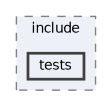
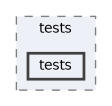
(56, 29) -> (56, 29)
